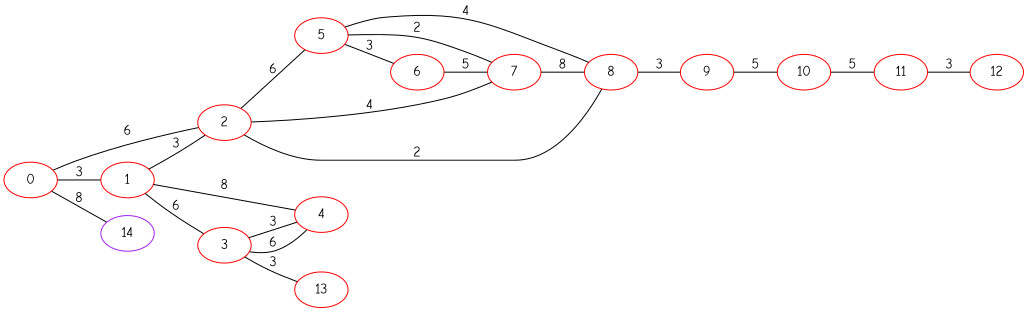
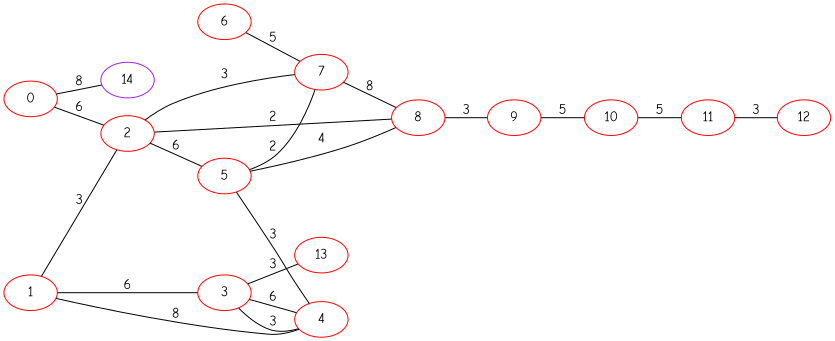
(369, 54) -> (273, 248)
(369, 105) -> (224, 75)
(79, 180) -> none
